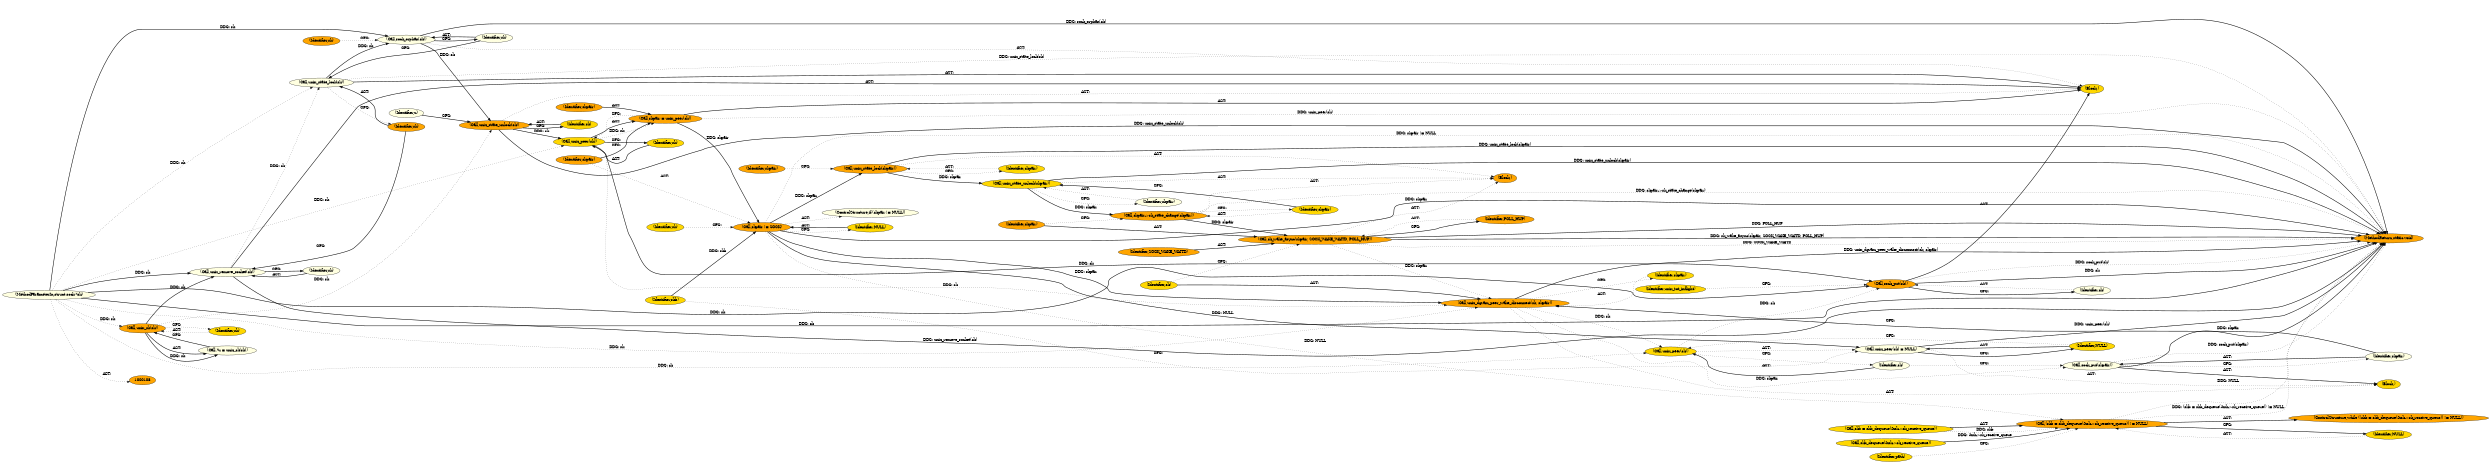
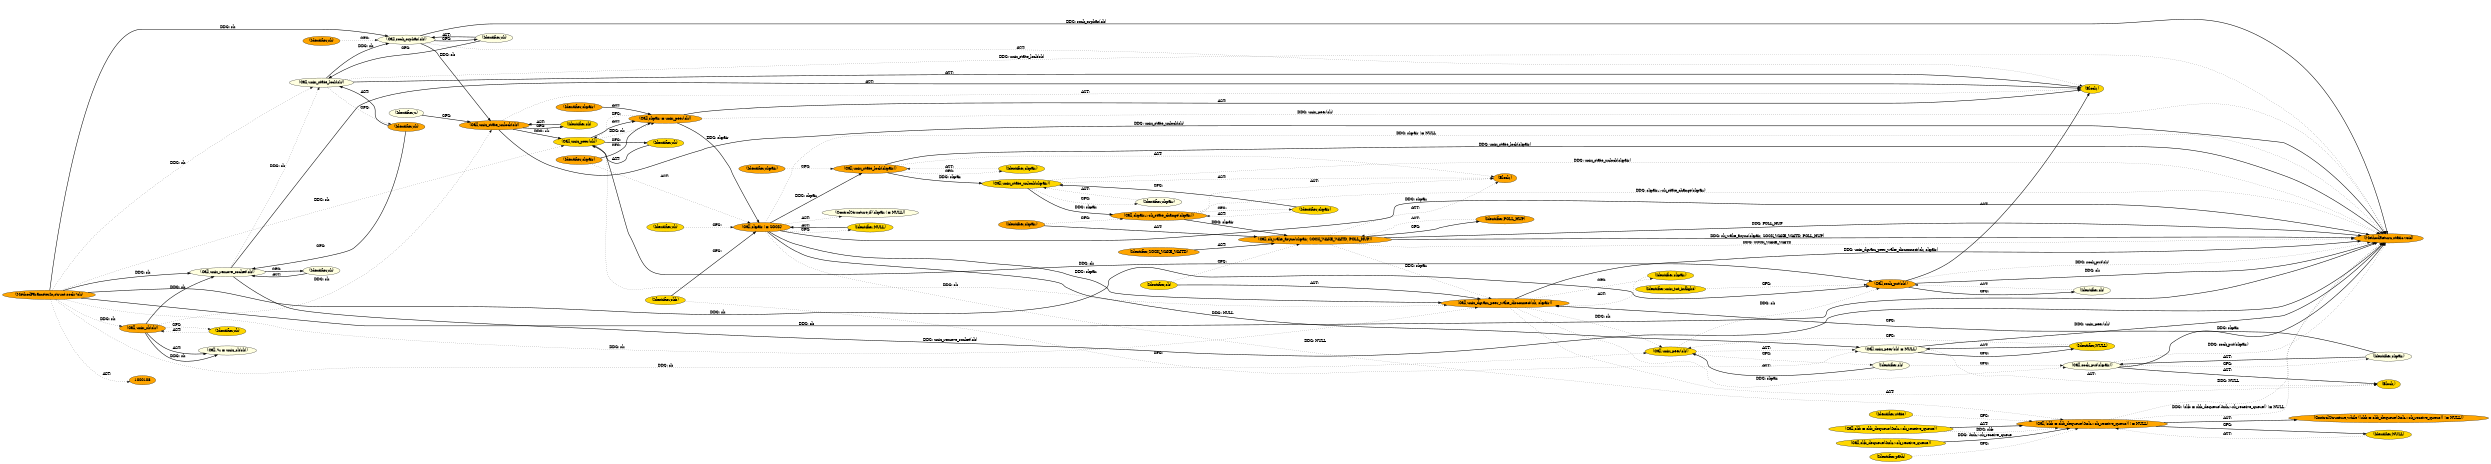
(1719, 163) -> (1719, 163)
(718, 251) -> (718, 251)
(49, 295) -> (49, 295)
(183, 341) -> none
none -> (1891, 415)
